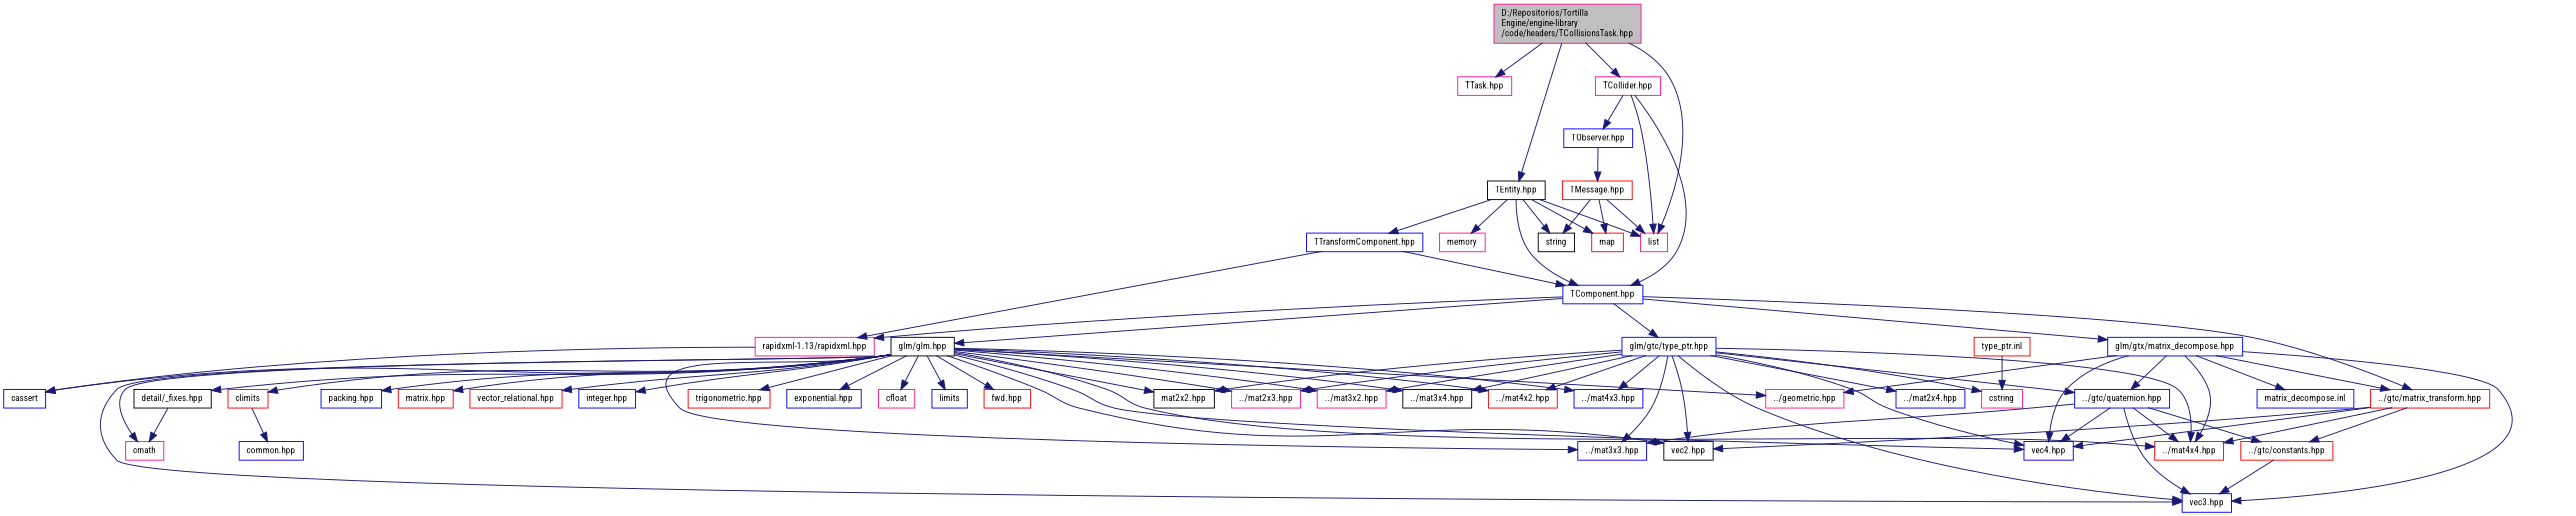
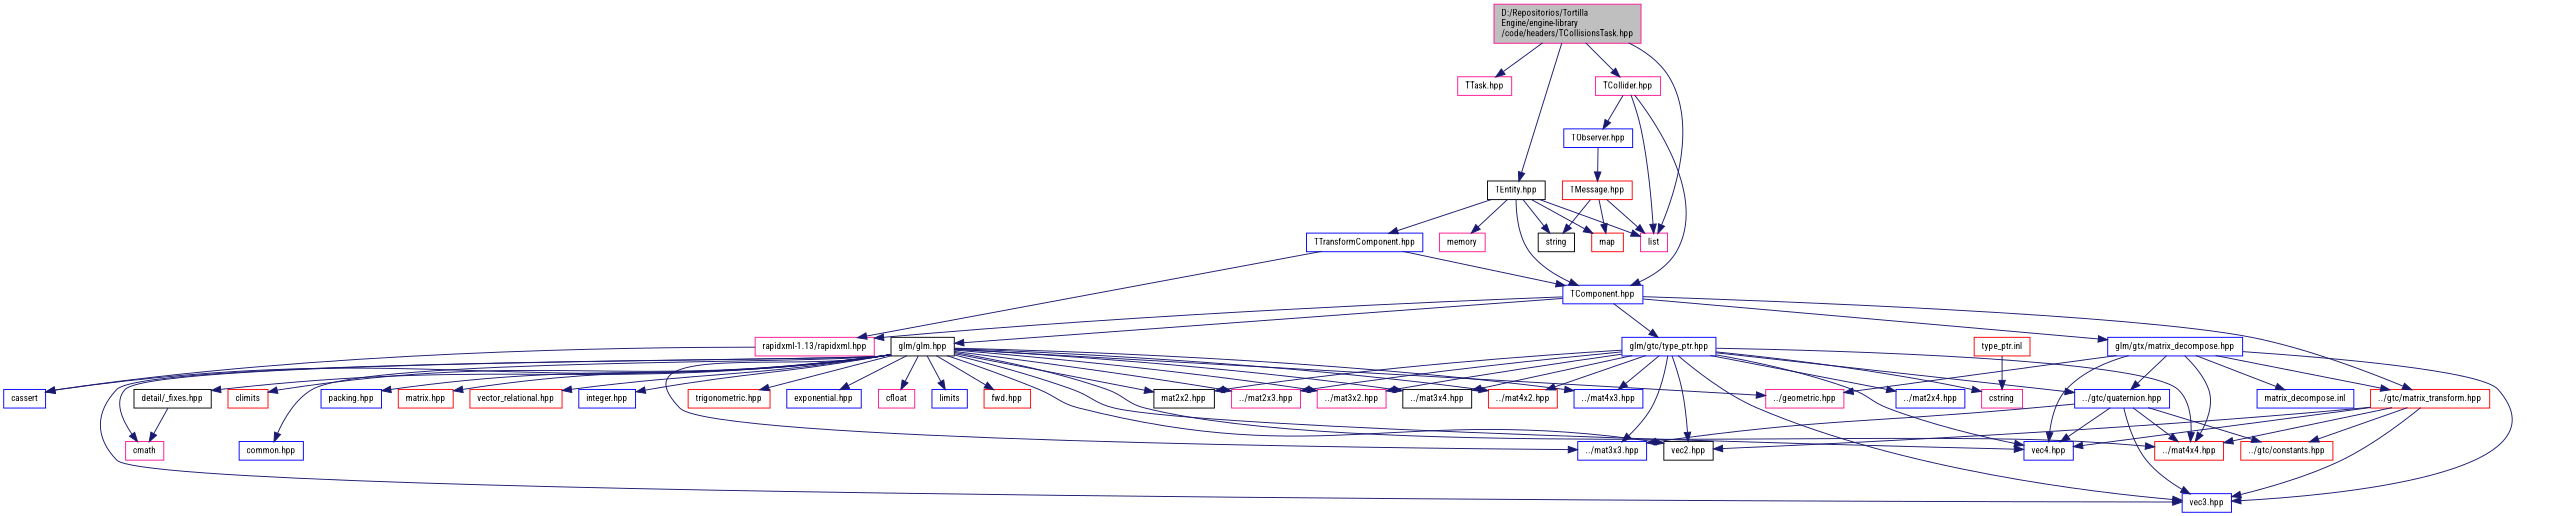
(258, 421) -> (572, 365)
(2251, 474) -> (2336, 463)
